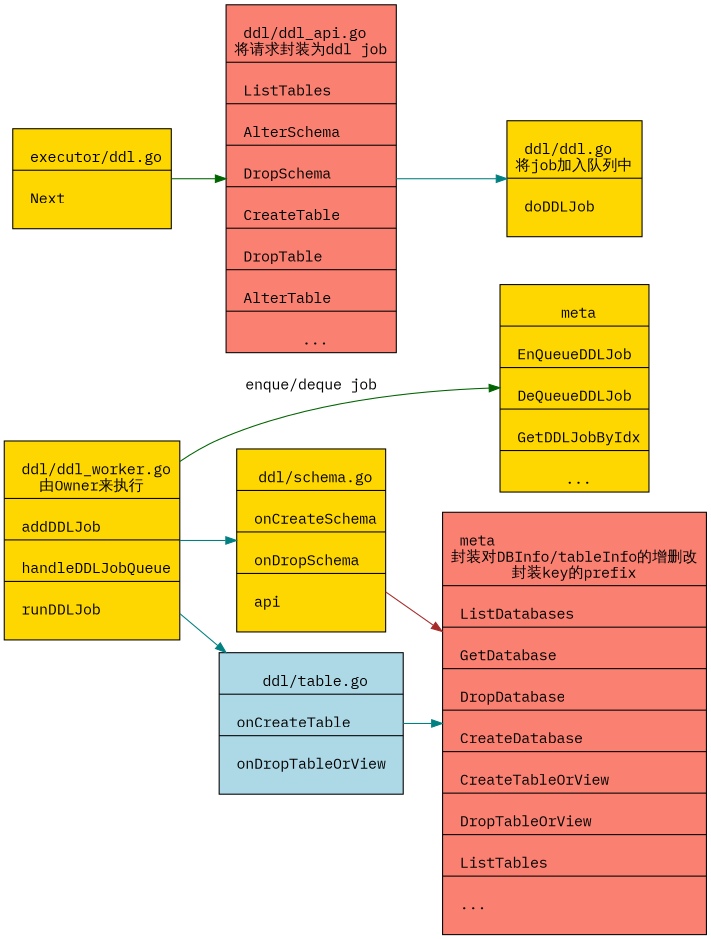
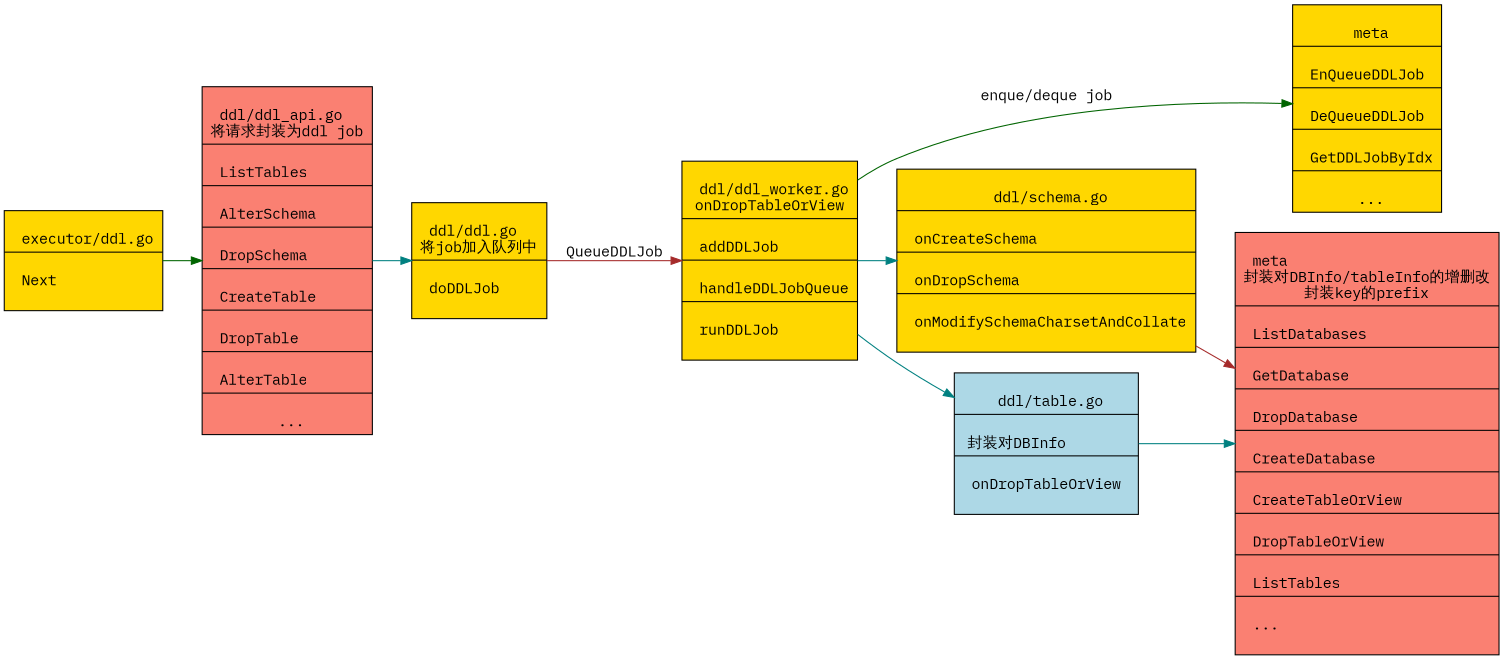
none -> (609, 261)
(92, 486) -> (770, 206)
(263, 602) -> (1046, 322)
(294, 723) -> (1019, 443)
